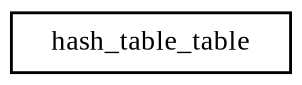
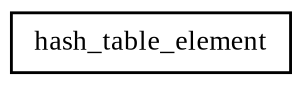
(151, 43) -> (151, 43)
